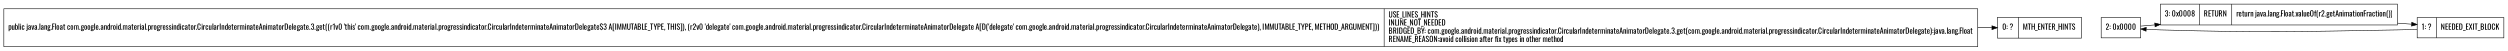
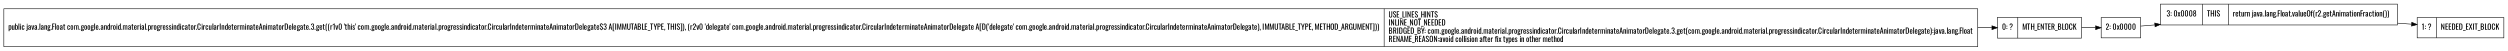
(2216, 14) -> (2214, 14)
(2049, 27) -> (2050, 27)
(2282, 32) -> (2089, 28)
